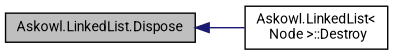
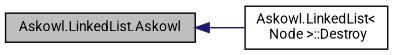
(100, 28) -> (100, 28)
